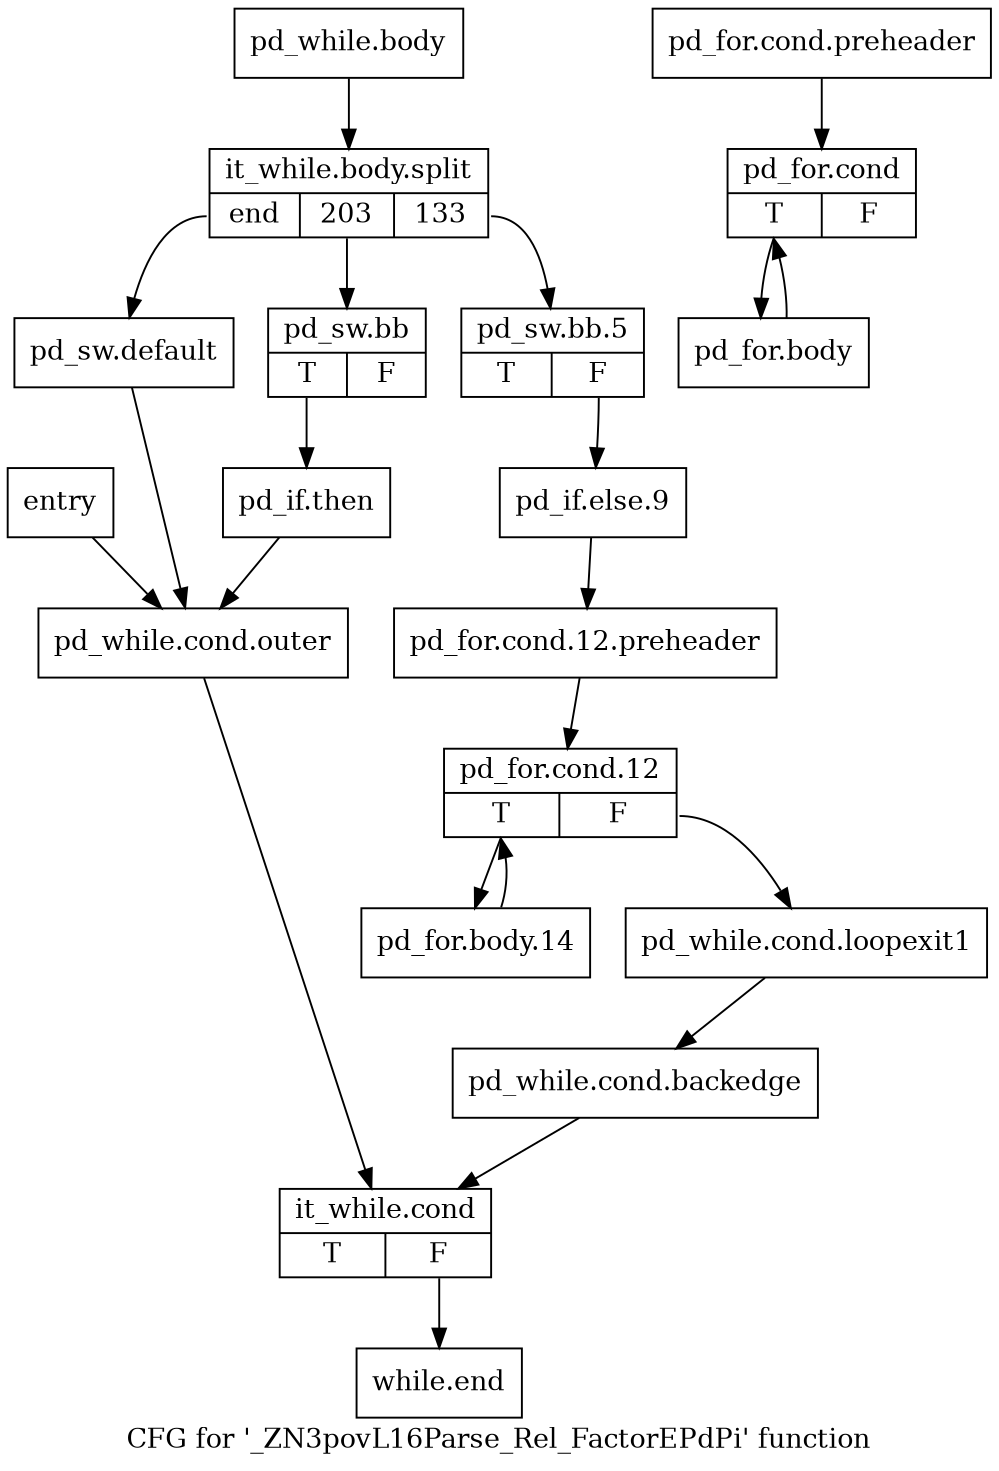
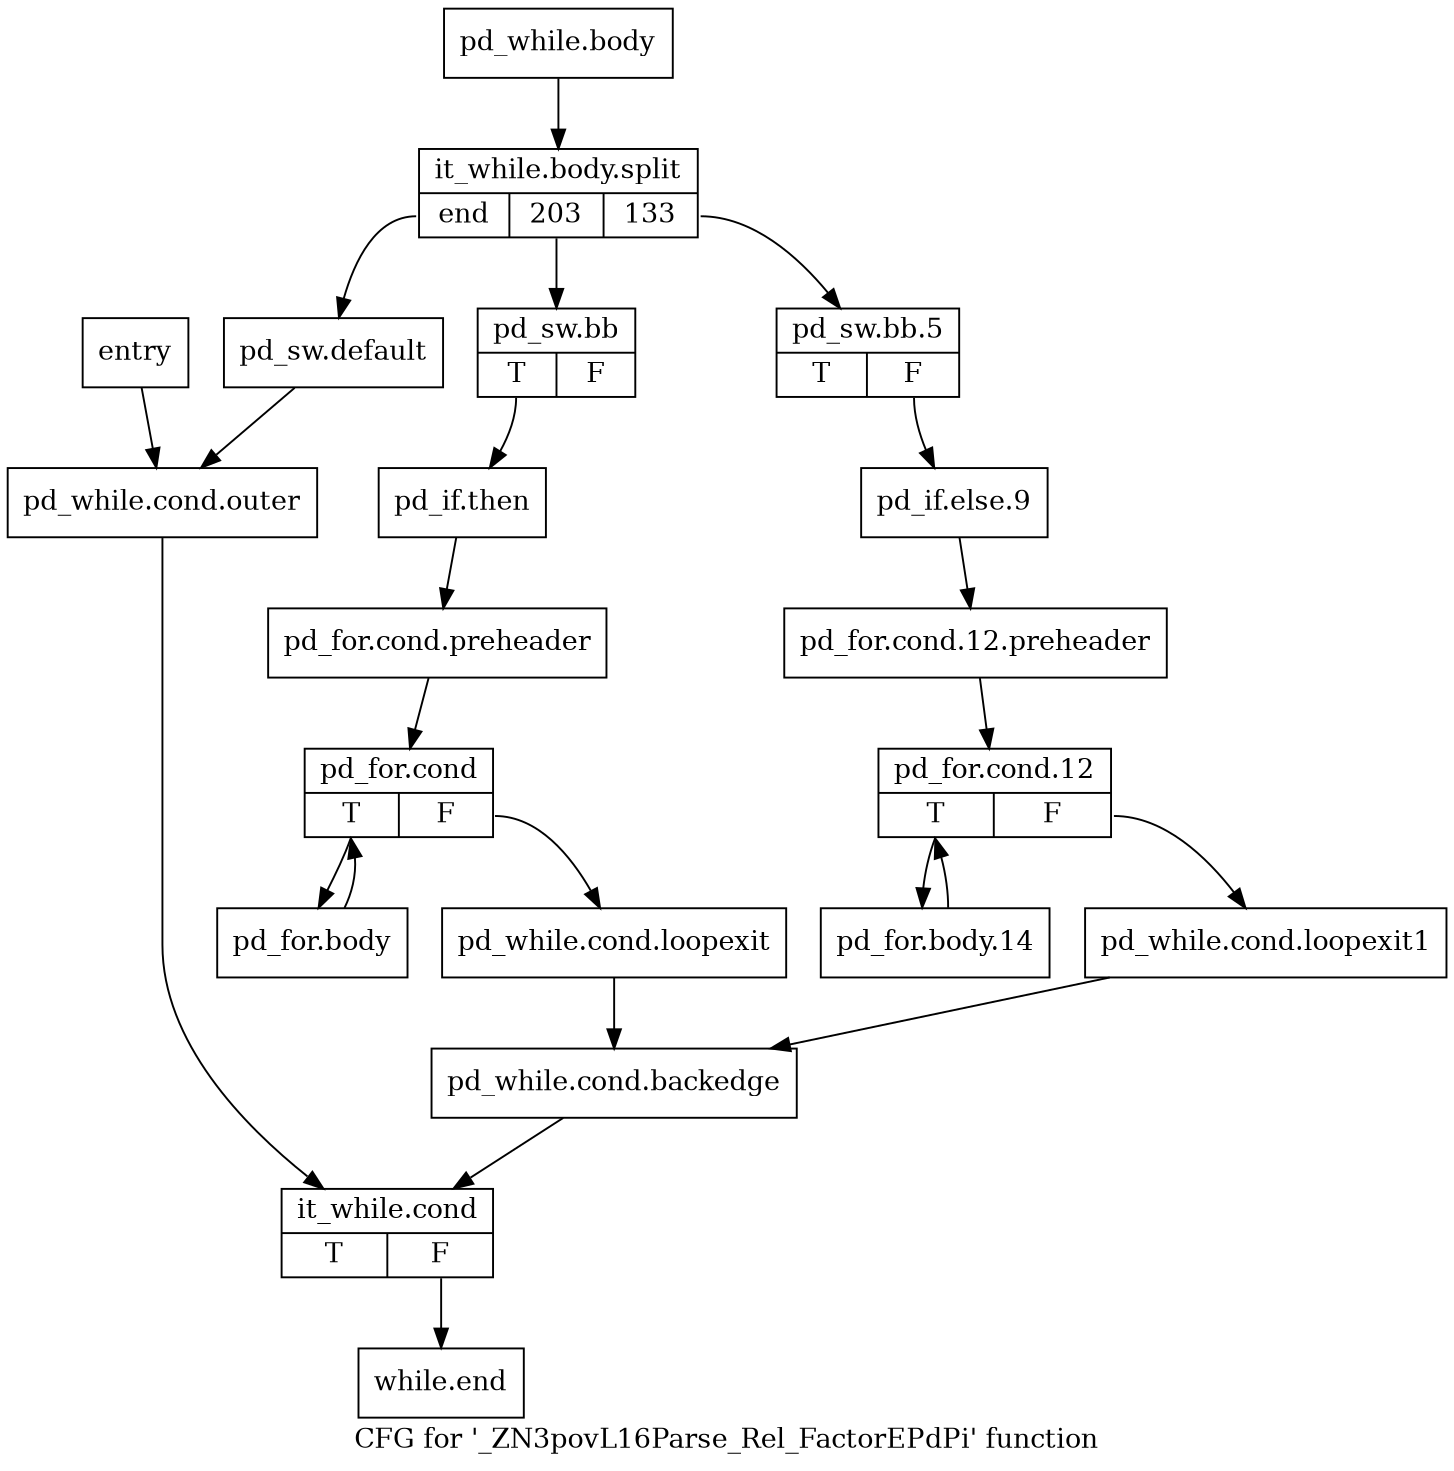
(256, 566) -> (452, 563)
none -> (614, 943)
